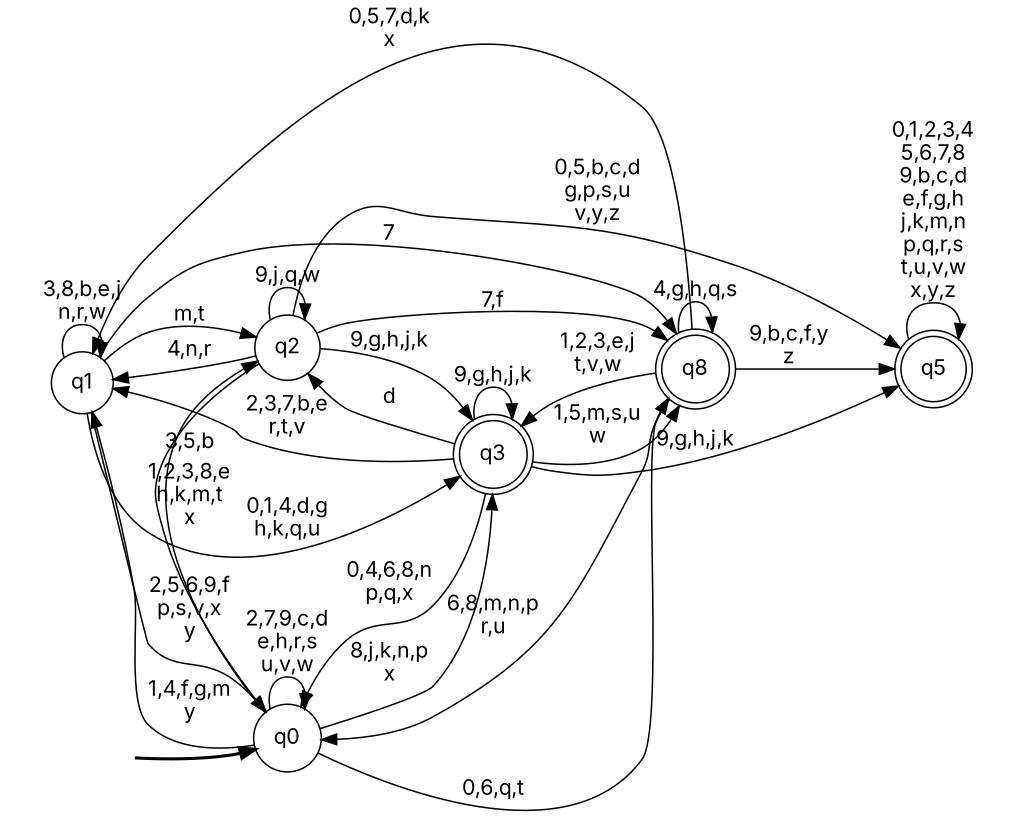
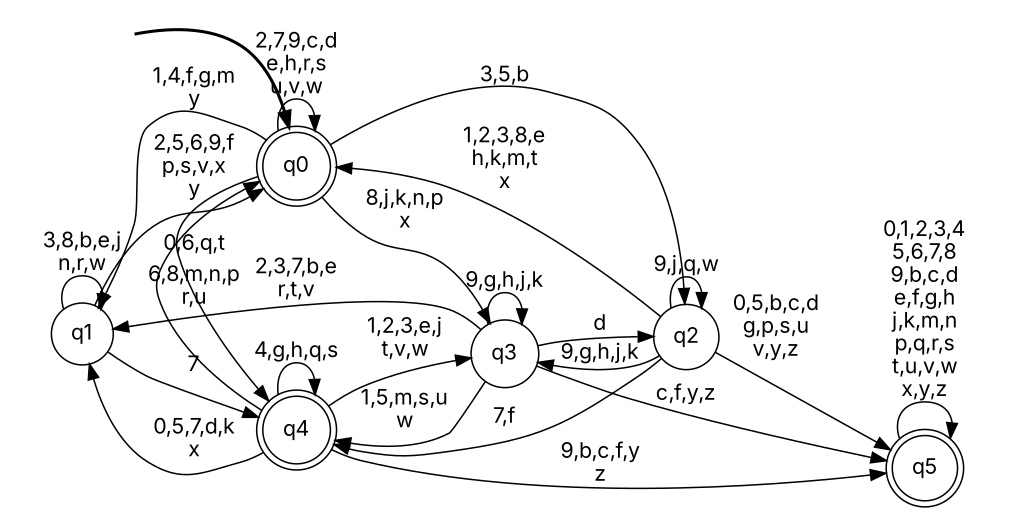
(168, 328) -> none
(192, 368) -> none
(696, 369) -> (297, 430)
(696, 440) -> (686, 394)
(493, 454) -> (505, 354)
(234, 557) -> none
(419, 616) -> none
(287, 738) -> (297, 166)
